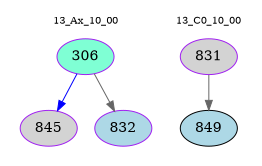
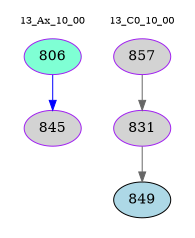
(86, 57) -> (53, 57)
none -> (142, 57)
(123, 128) -> none
